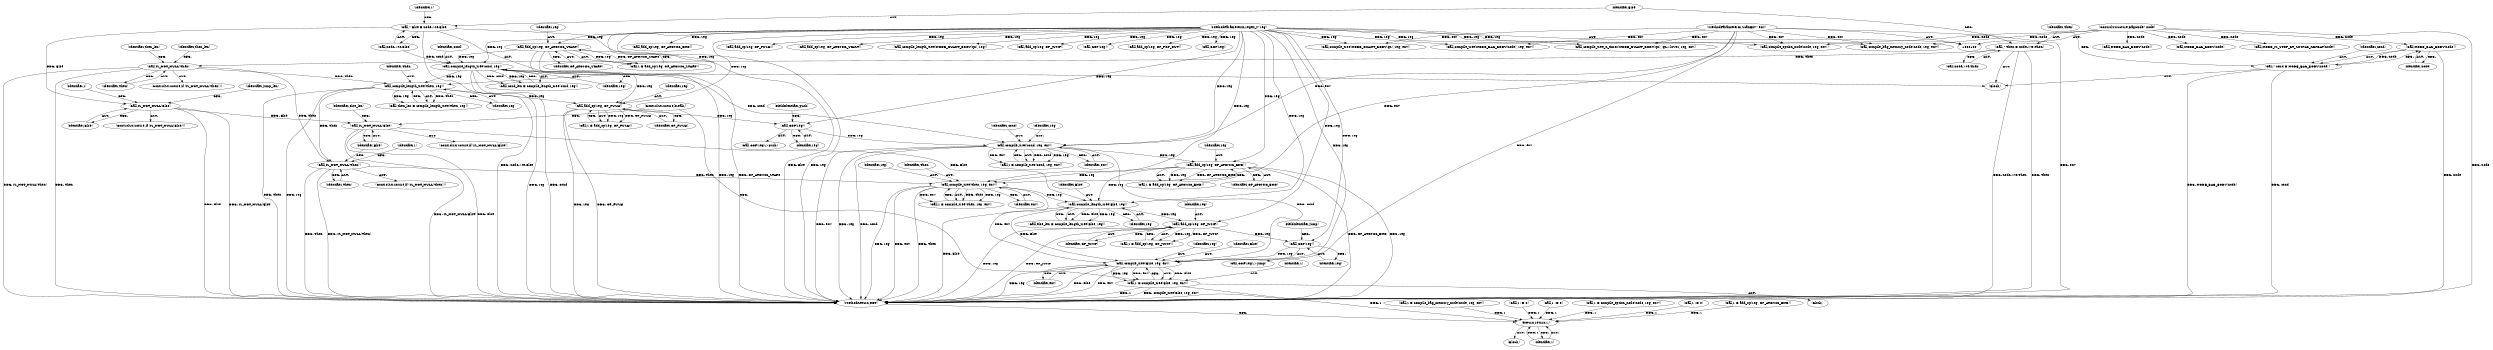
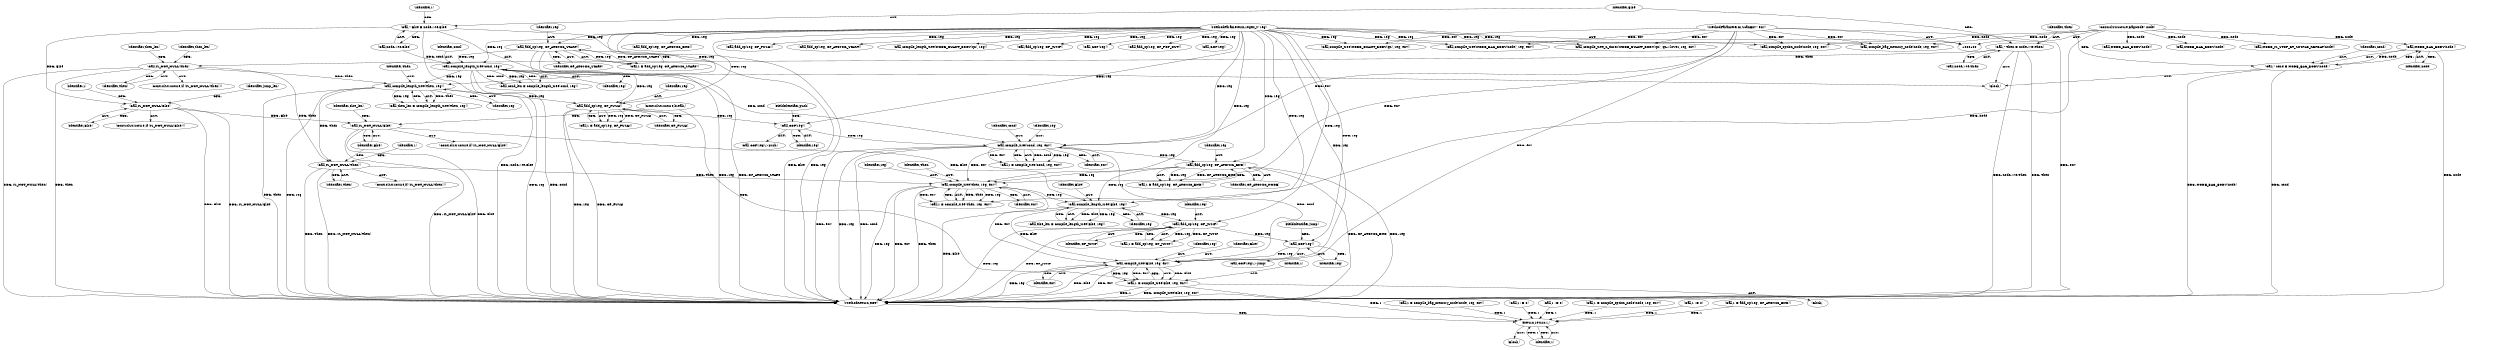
none -> (978, 156)
(1255, 185) -> (1255, 185)
(1956, 298) -> (1576, 125)
